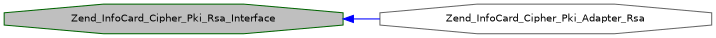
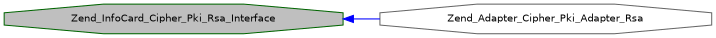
(546, 19) -> (546, 19)
